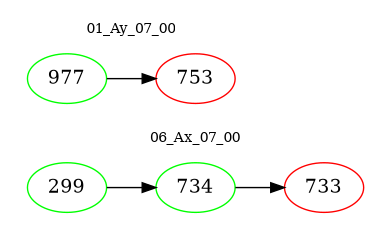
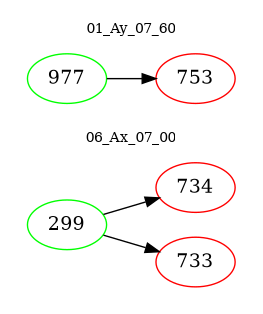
(131, 30) -> (131, 30)
(196, 188) -> (196, 188)
(253, 188) -> (125, 241)
